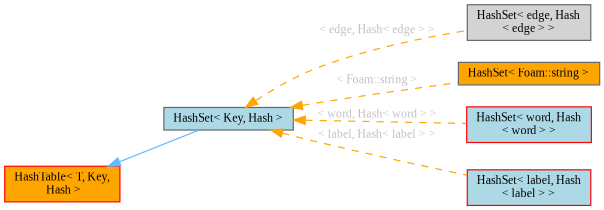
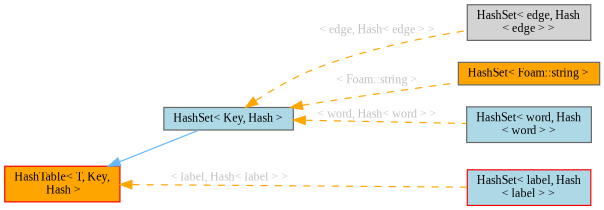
(529, 125) -> (529, 125)
(375, 155) -> (300, 186)
